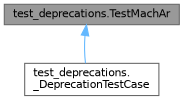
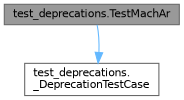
(85, 49) -> (99, 39)
